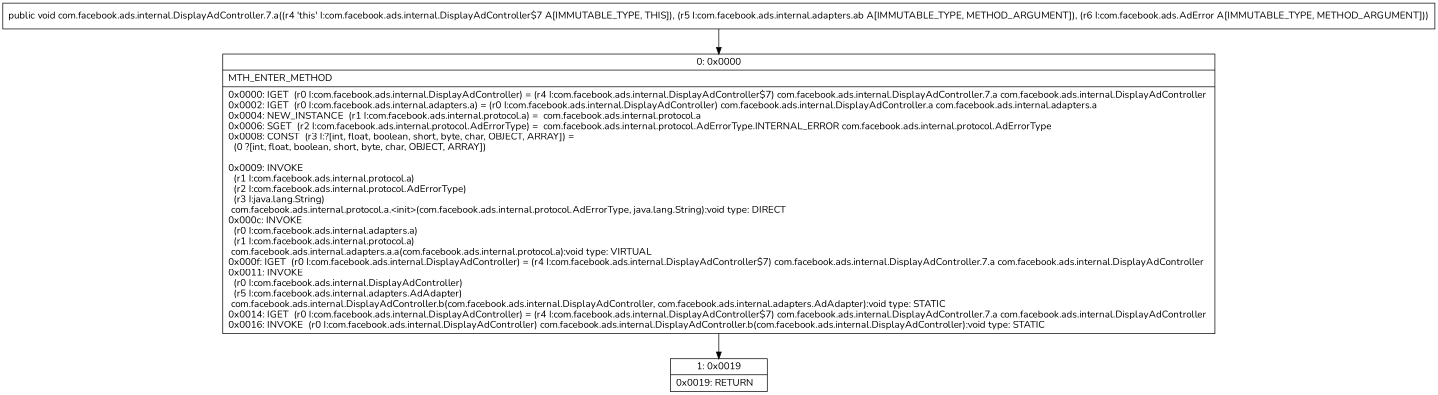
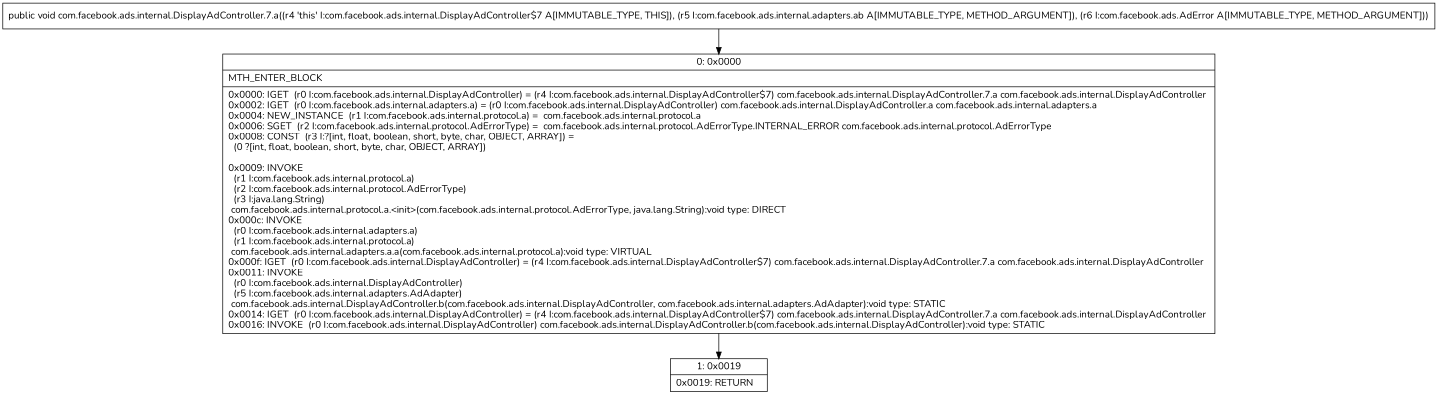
(281, 78) -> (276, 78)
